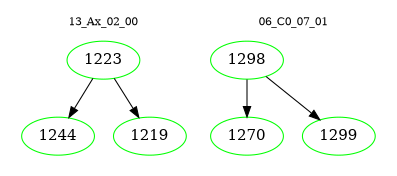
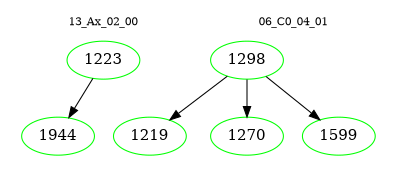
(293, 23) -> (293, 23)
(124, 93) -> (209, 90)
(58, 136) -> (58, 136)
(339, 136) -> (339, 136)
